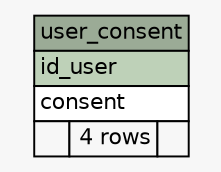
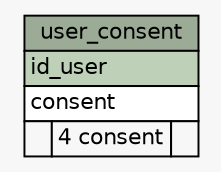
(115, 138) -> (111, 138)
